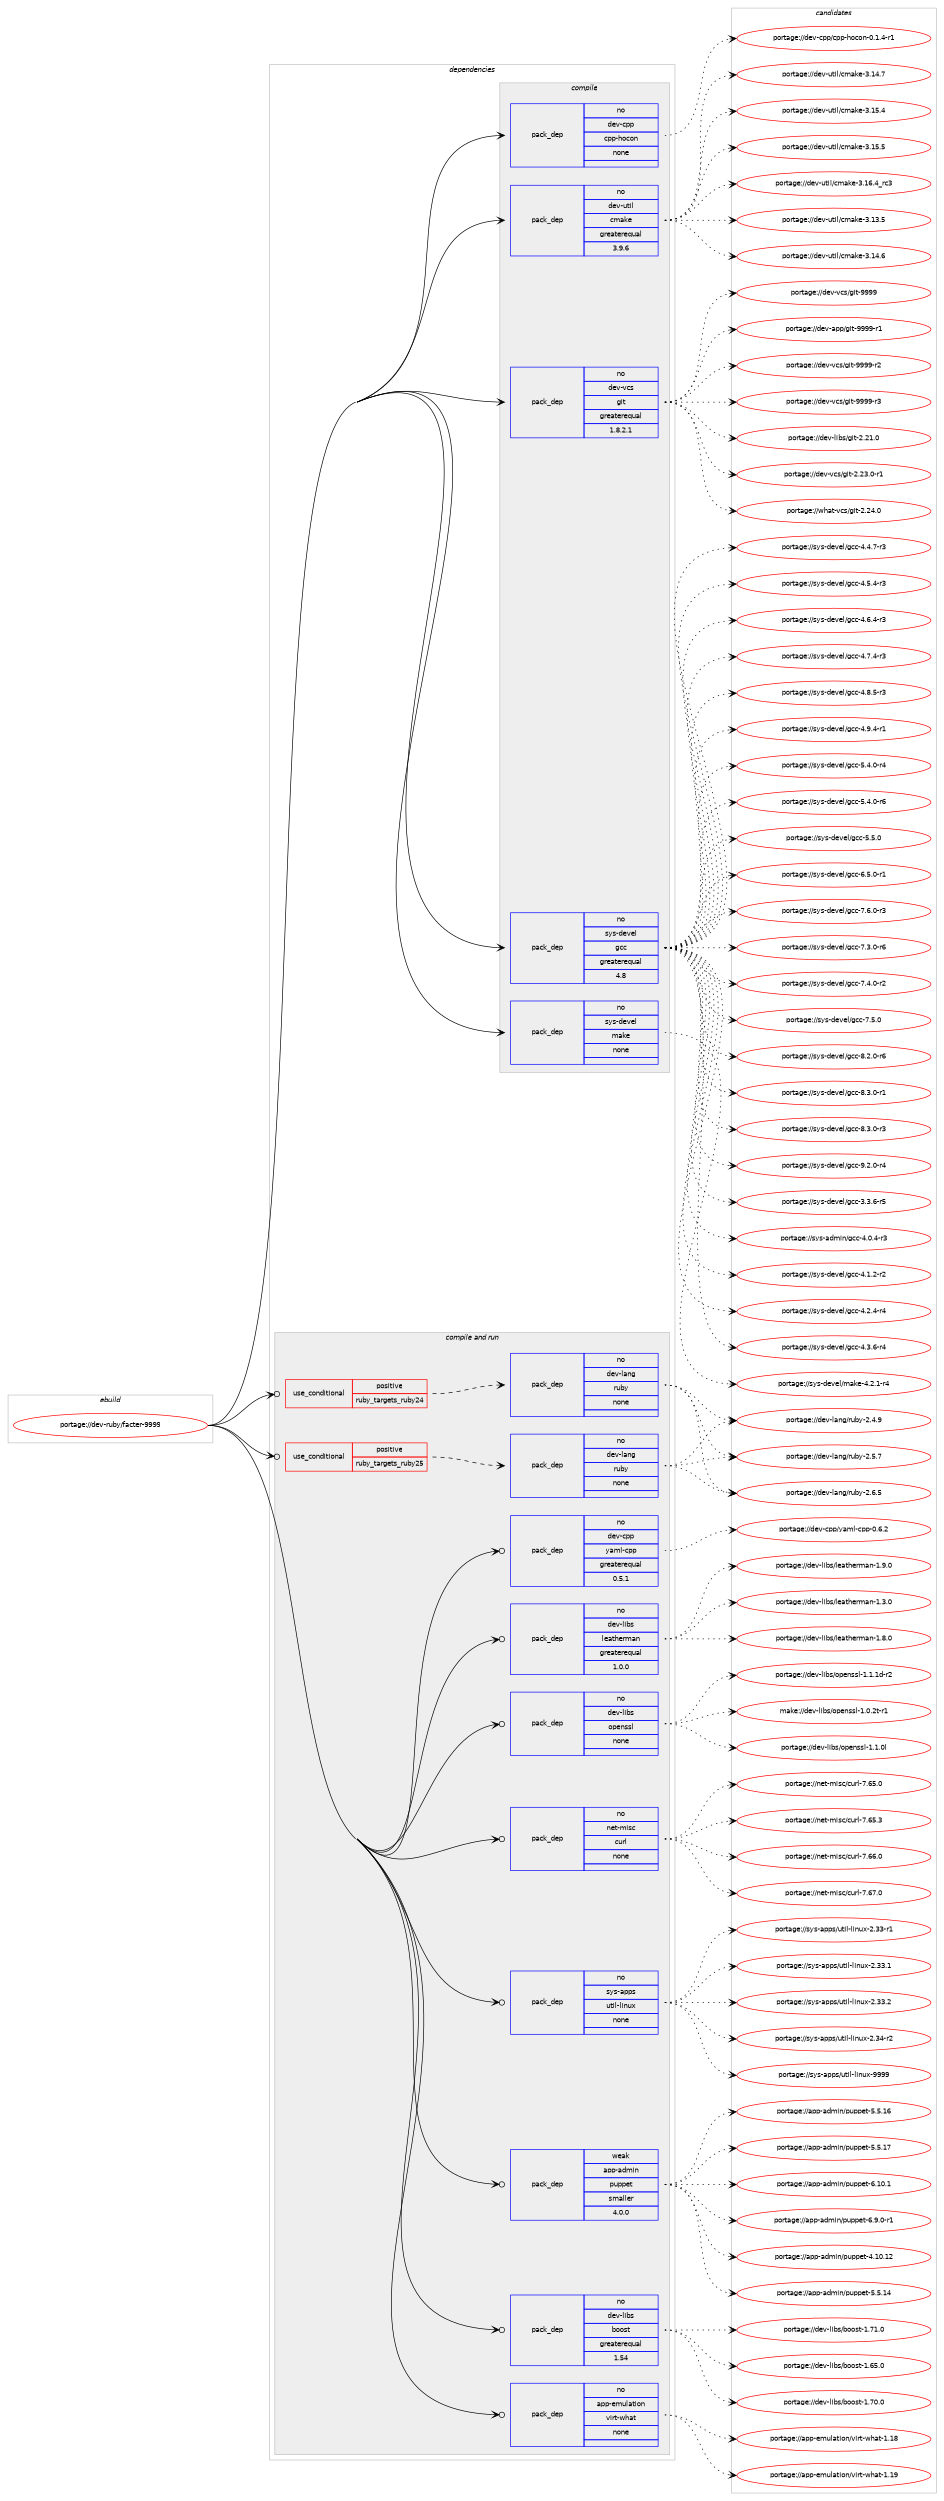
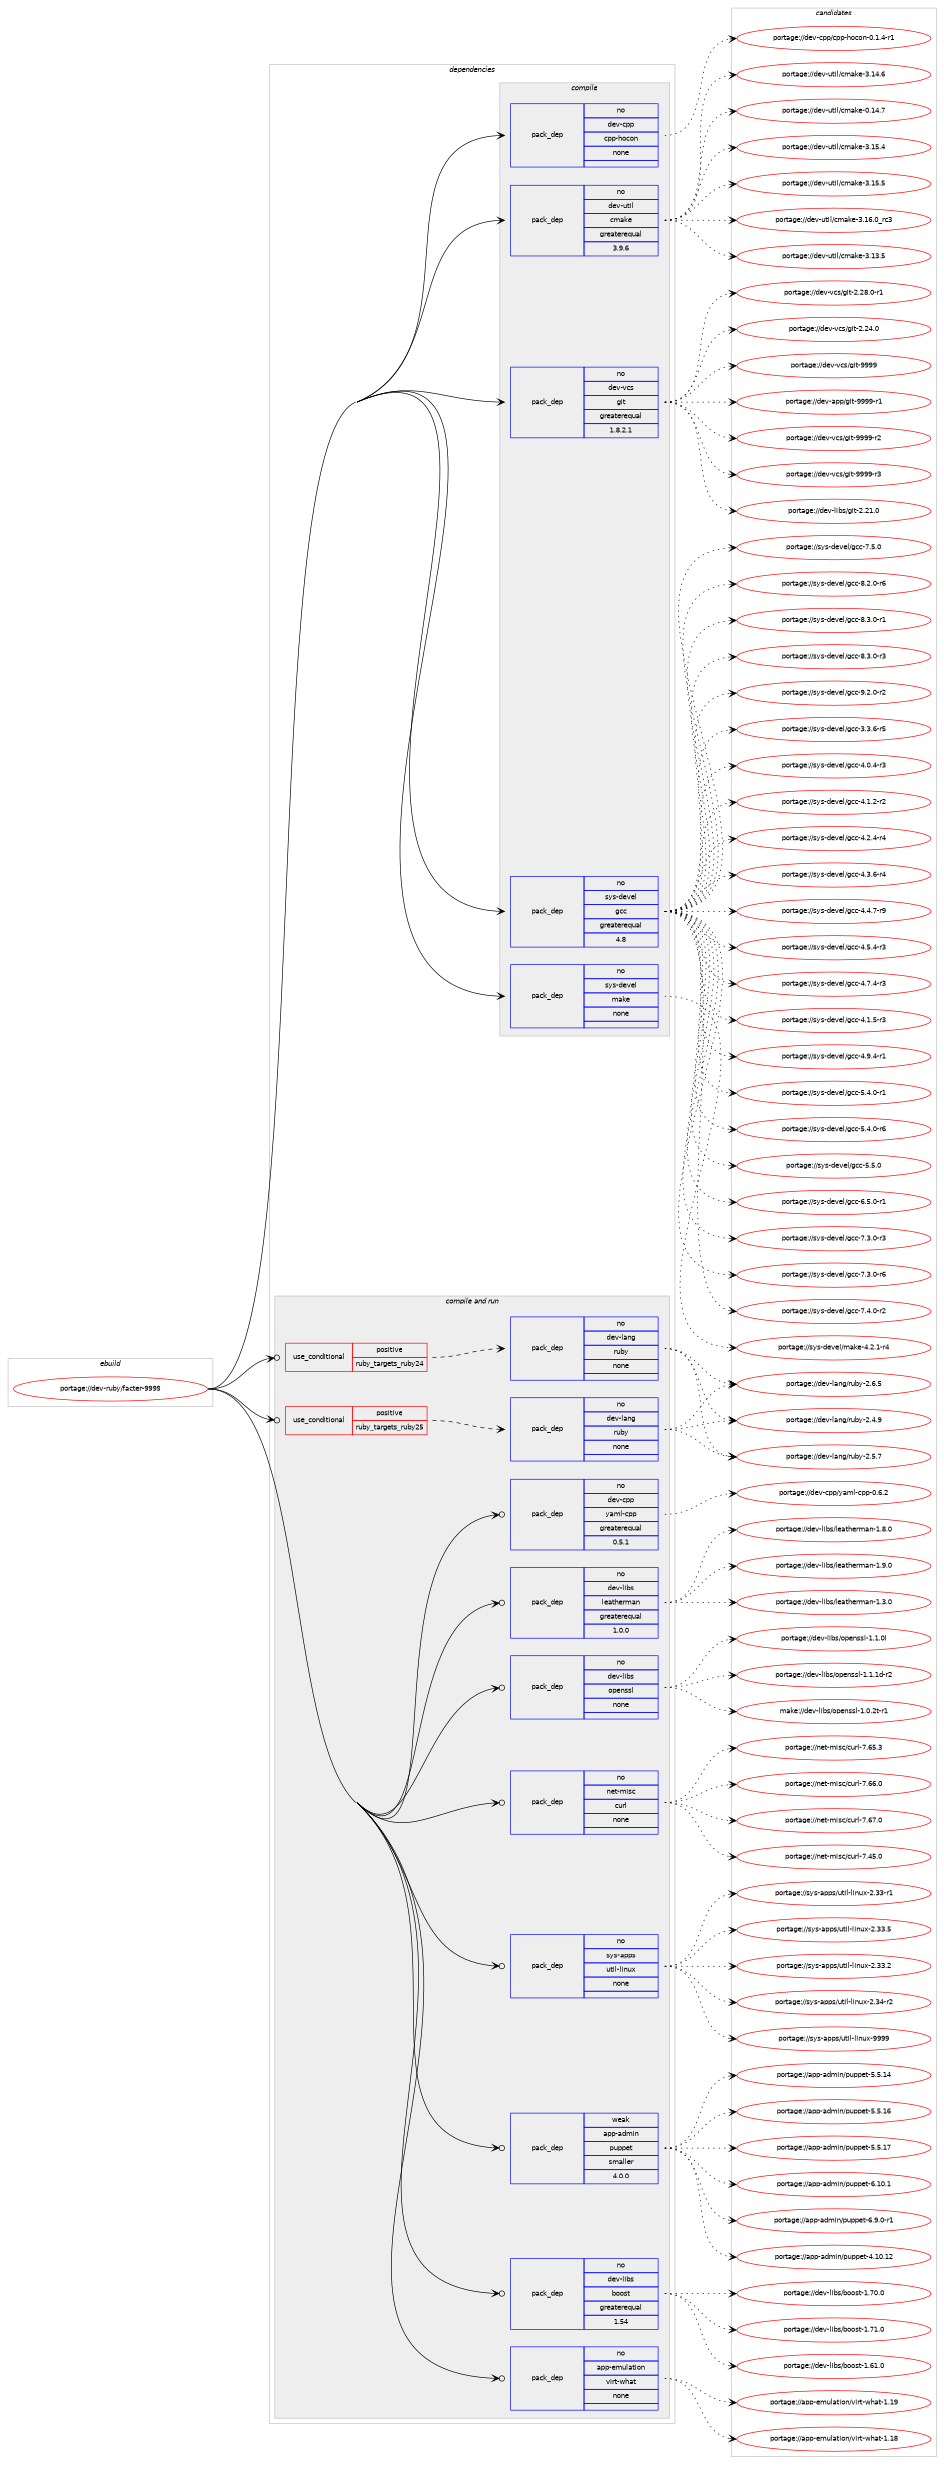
(834, 75) -> (834, 111)
(834, 184) -> (834, 220)
(834, 475) -> (834, 293)
(834, 511) -> (834, 329)
(834, 548) -> (834, 911)
(834, 620) -> none
(834, 693) -> (834, 1021)
(834, 766) -> (834, 1093)
(834, 911) -> (834, 1239)
(834, 1166) -> (834, 693)
(834, 1239) -> (834, 766)
(834, 1784) -> (834, 1857)
(834, 1966) -> (834, 1930)
(834, 2366) -> (834, 2366)
